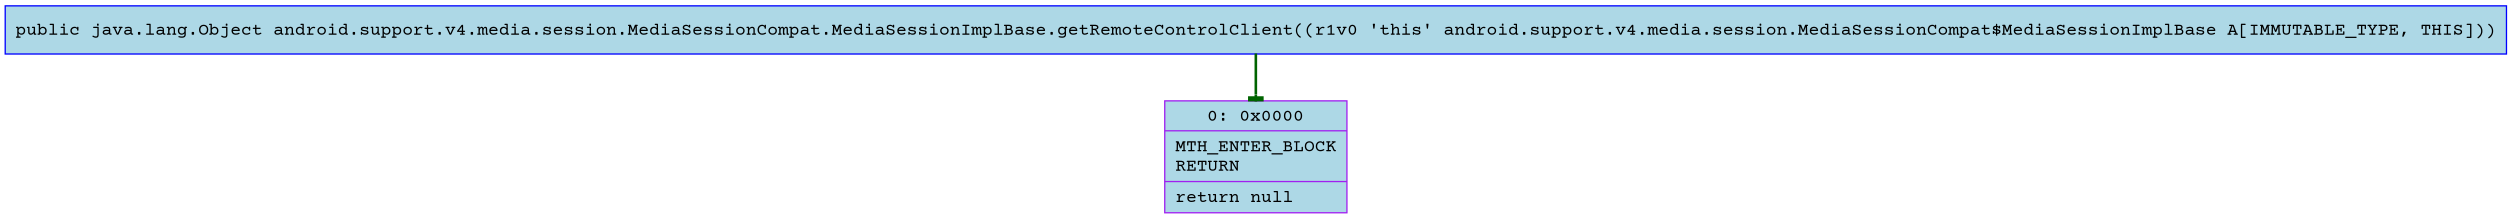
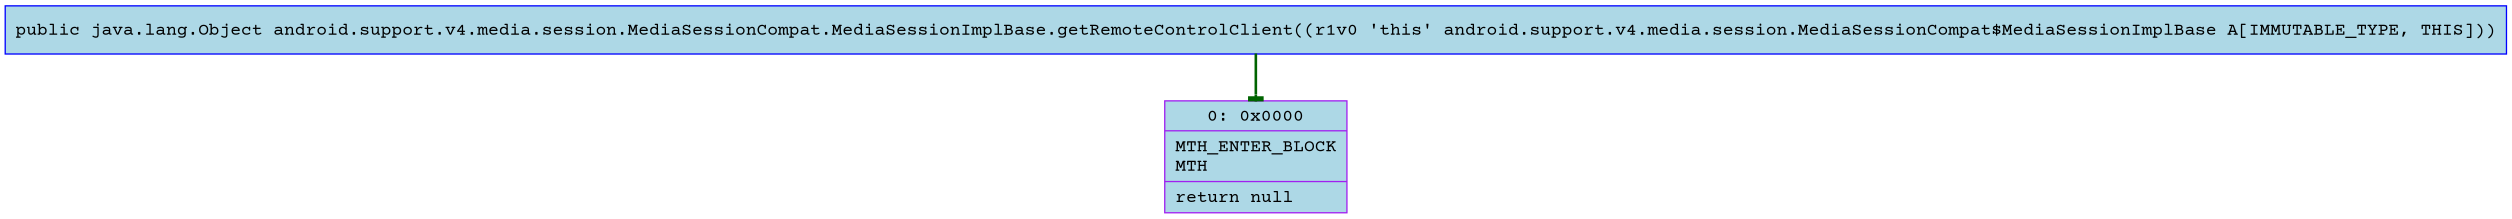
(1208, 165) -> (1191, 165)
